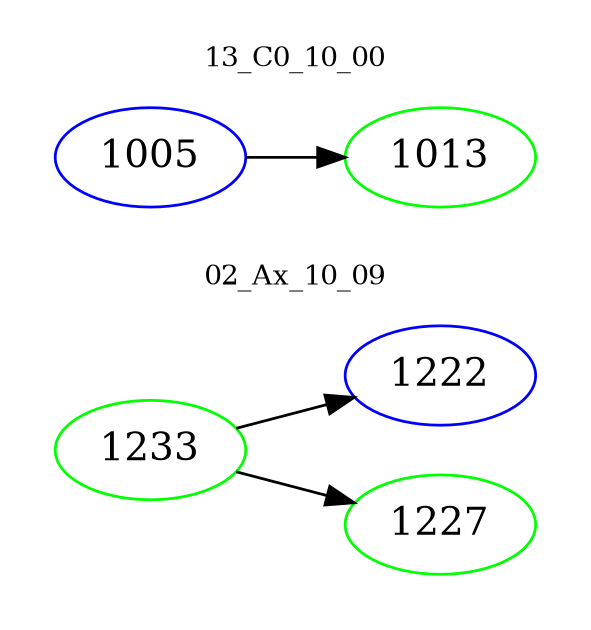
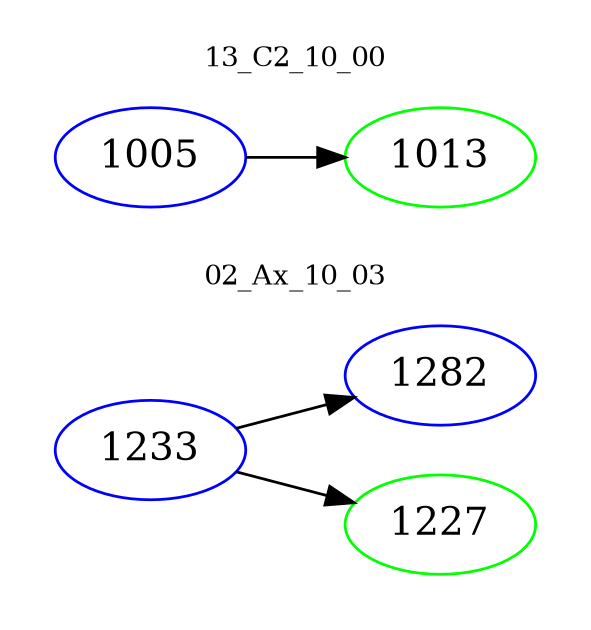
(295, 59) -> (295, 59)
(295, 277) -> (295, 277)
(440, 376) -> (440, 376)
(150, 450) -> (150, 450)
